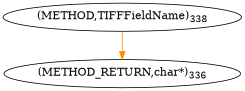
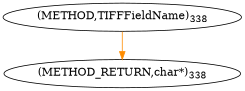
(198, 72) -> (198, 72)
